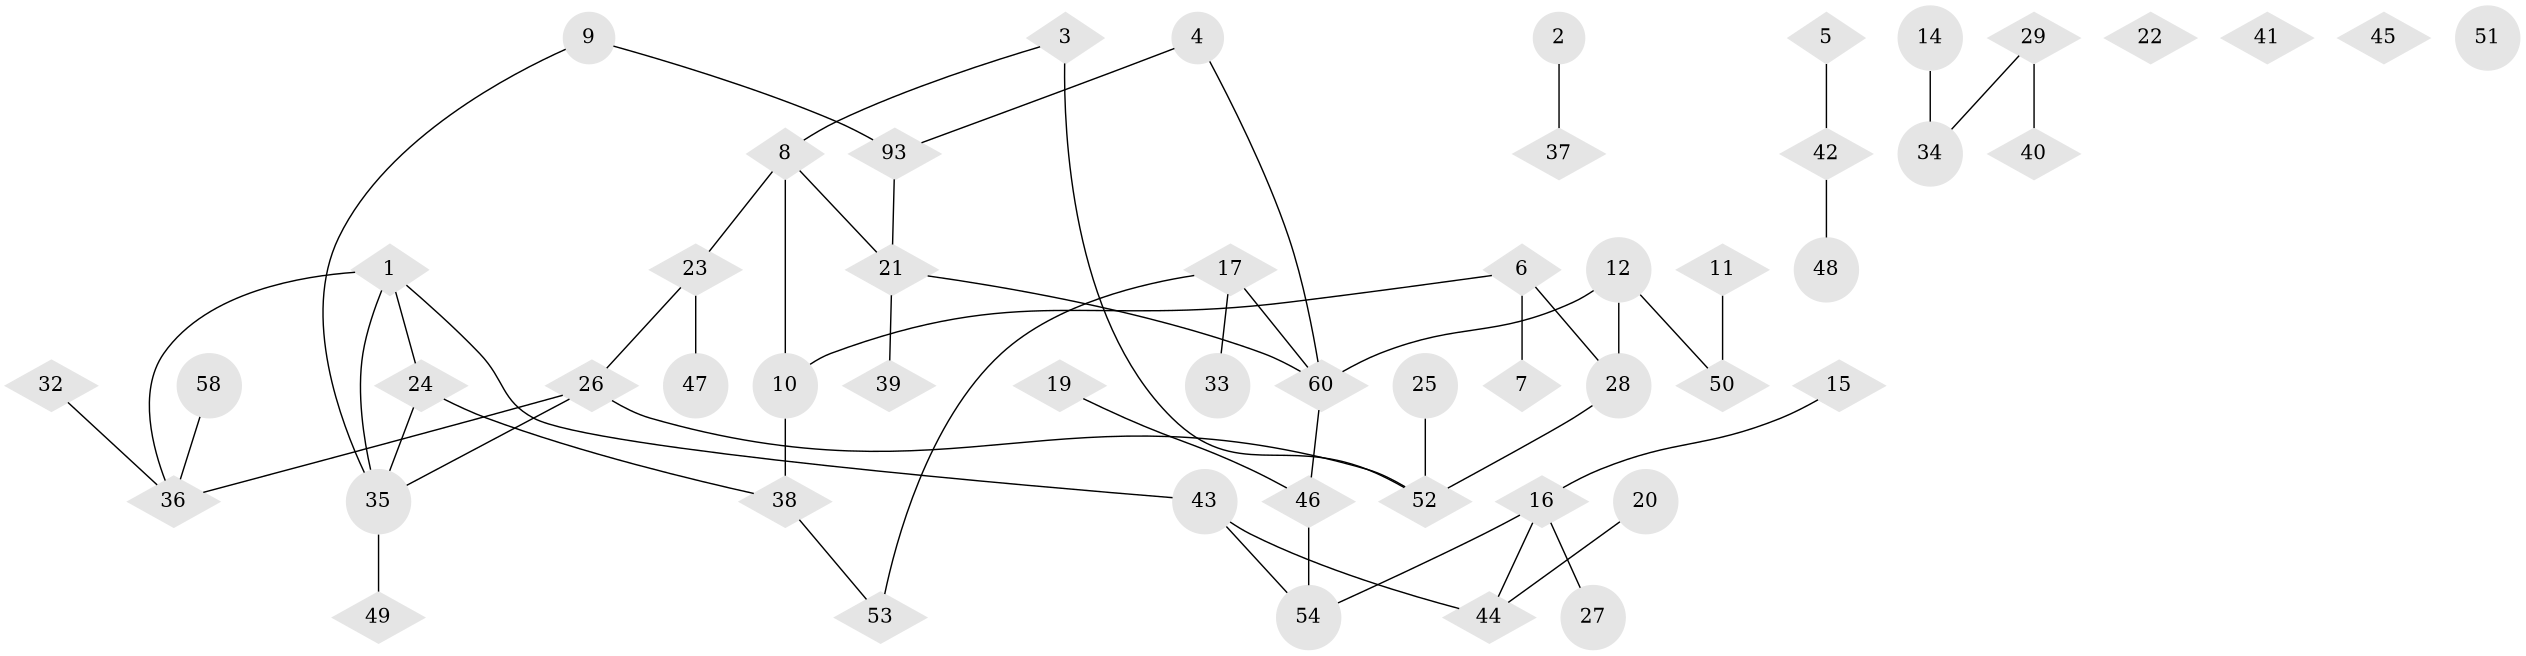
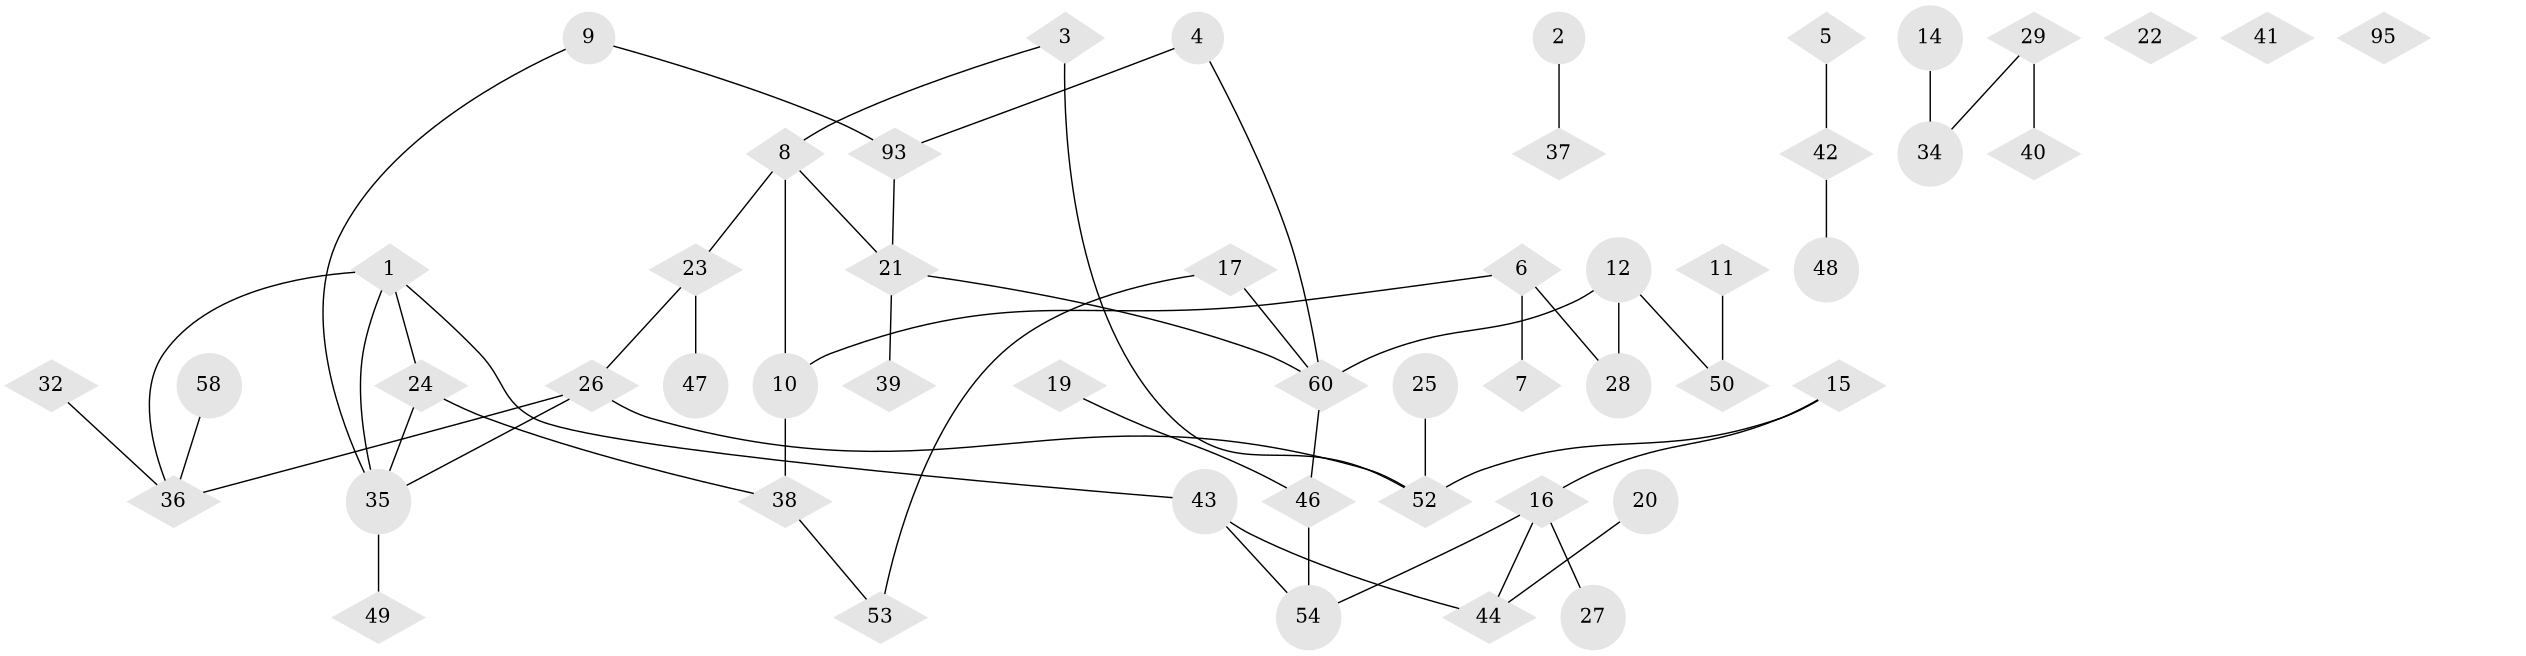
(2384, 38) -> (2384, 38)
(2488, 38) -> none
(1218, 386) -> none
(1521, 448) -> (1632, 444)
